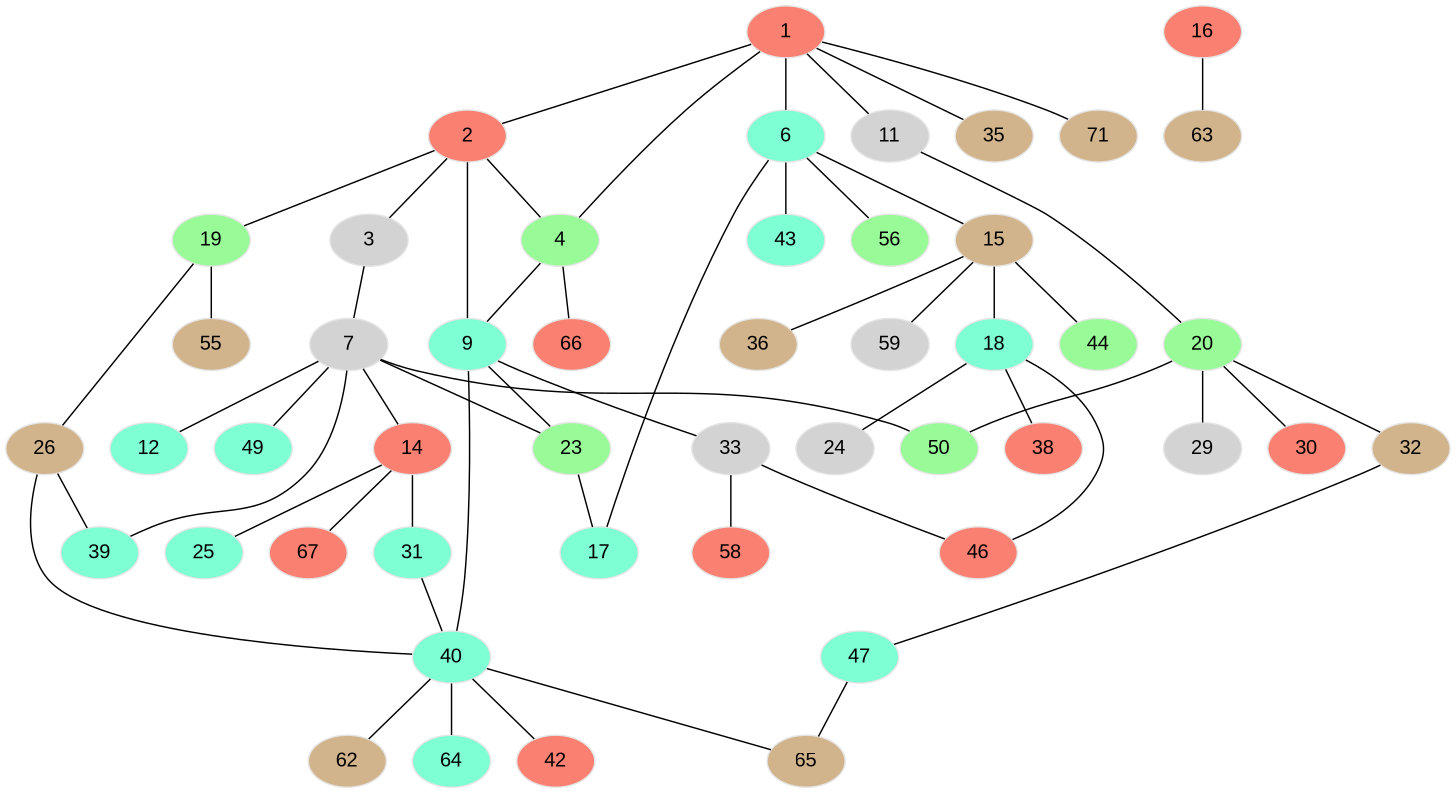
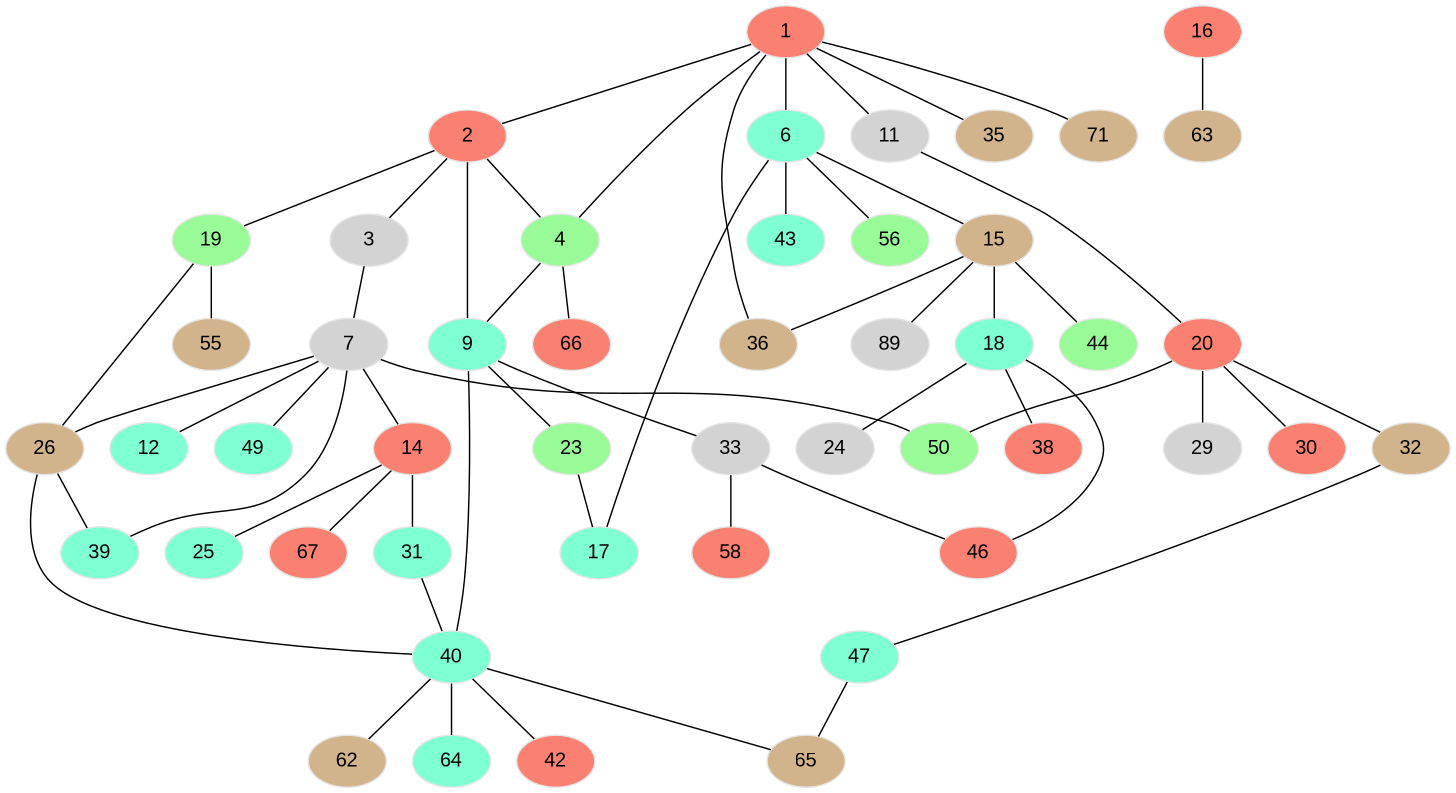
none -> (722, 183)
(890, 344) -> (890, 344)
(1203, 344) -> (1203, 344)
(460, 397) -> (194, 392)
